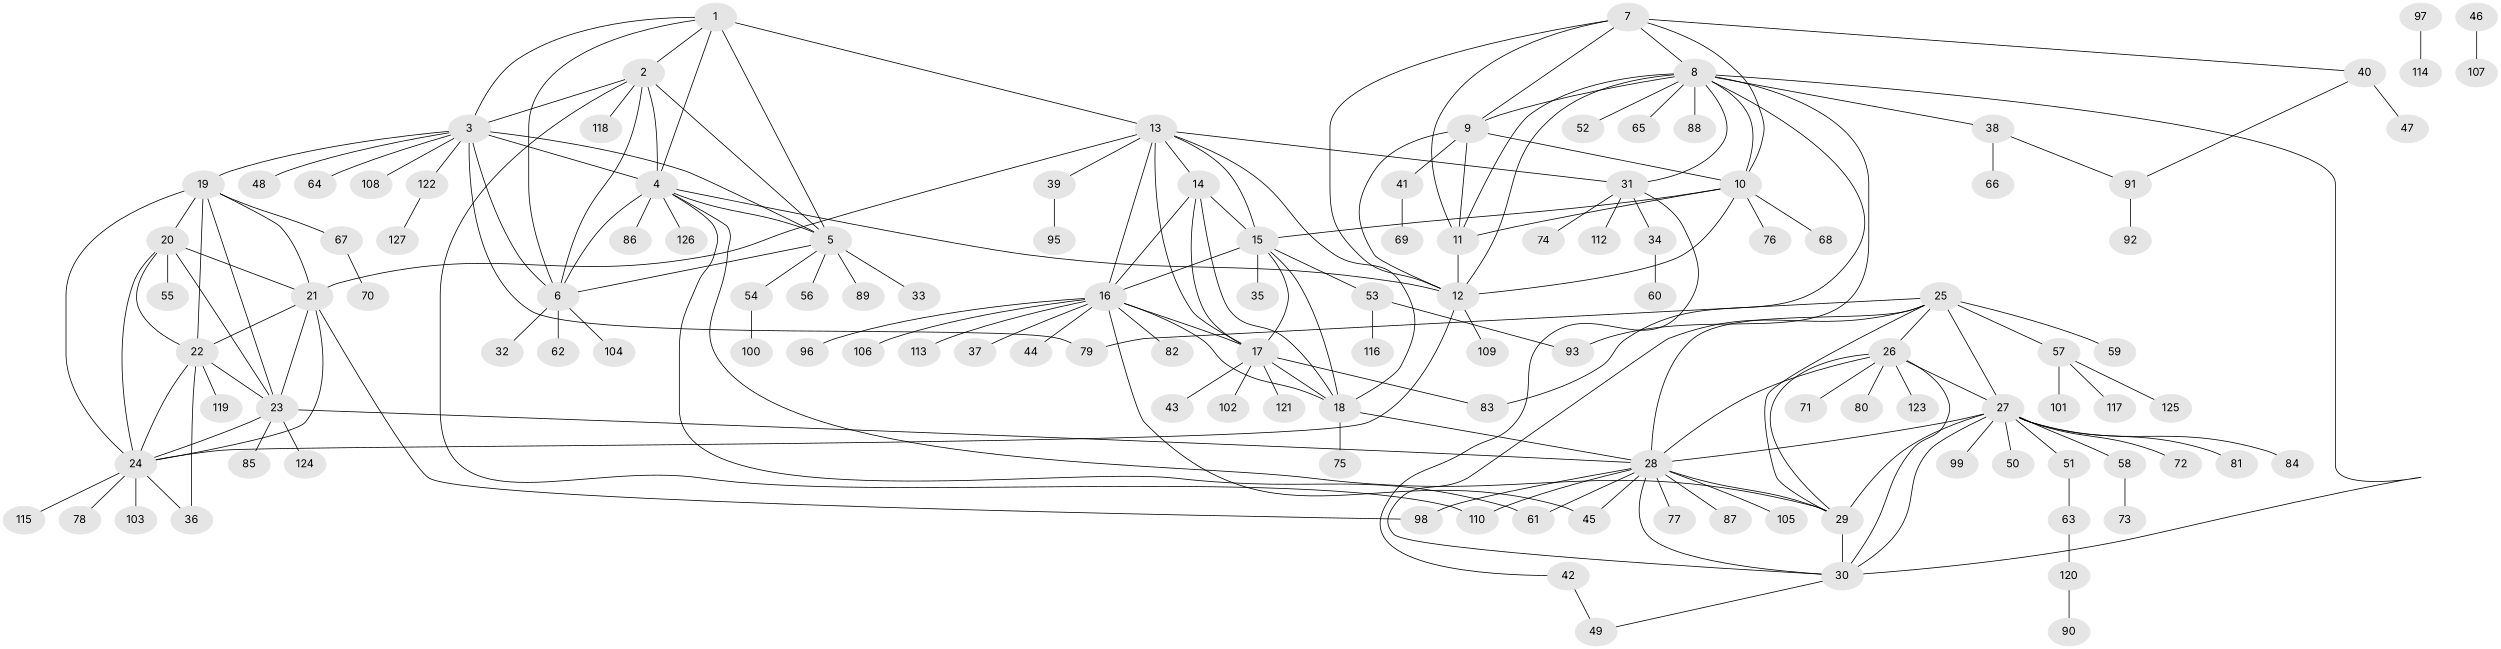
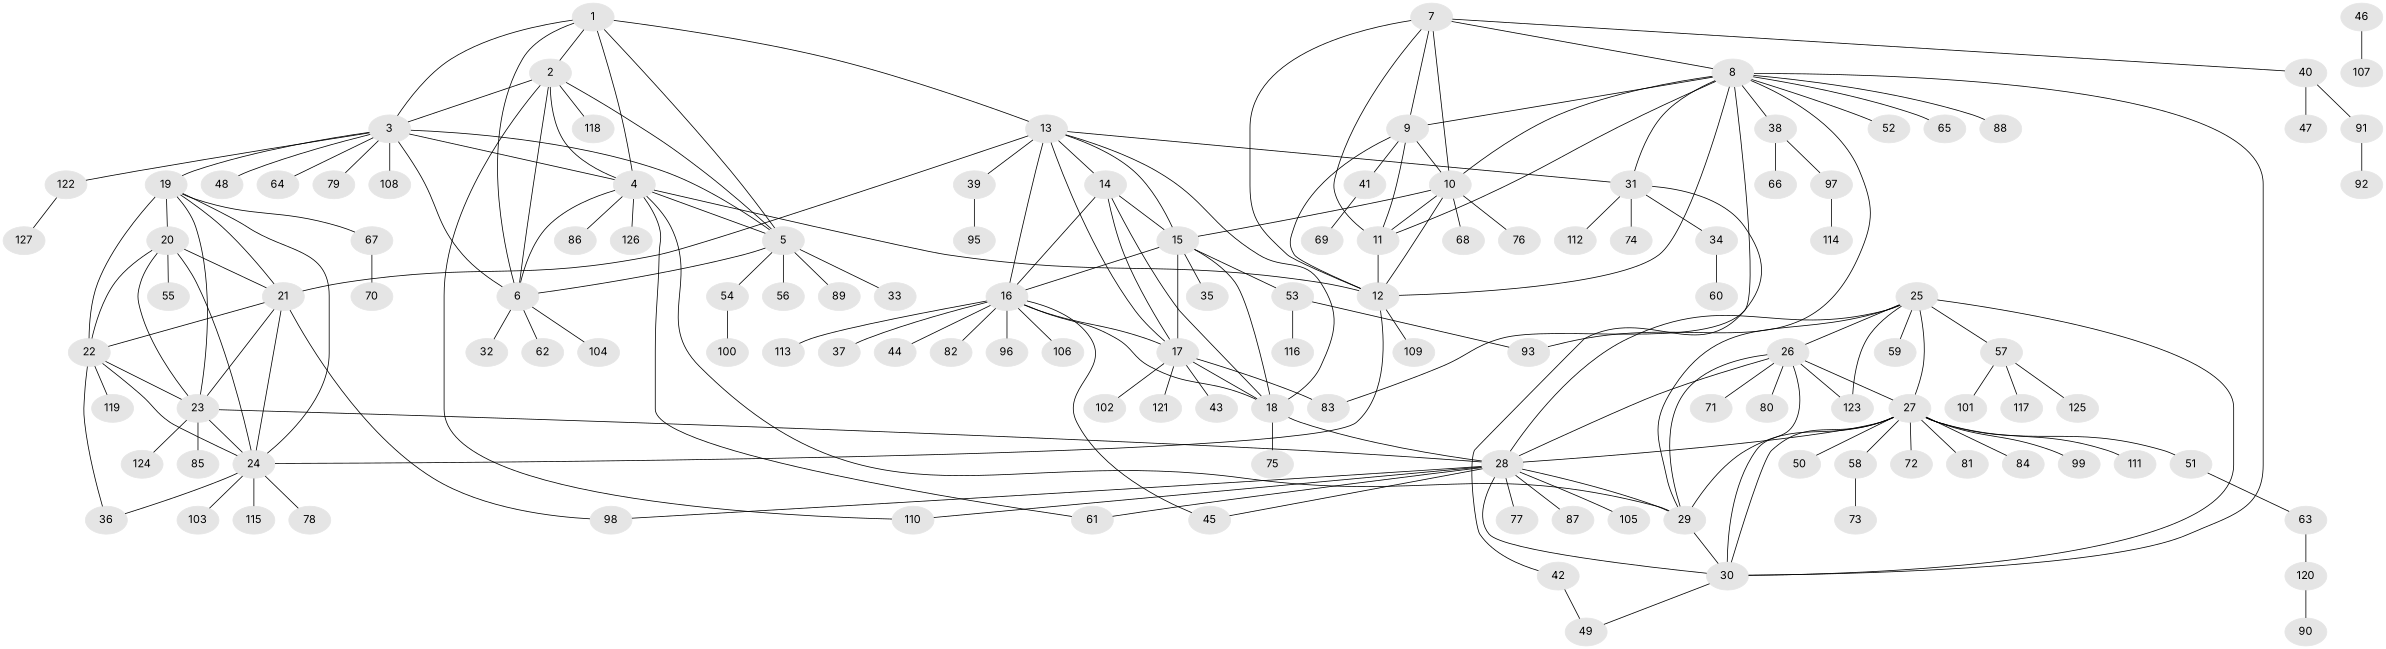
(2062, 157) -> (1803, 157)
(1513, 319) -> (1865, 343)
none -> (2135, 464)
